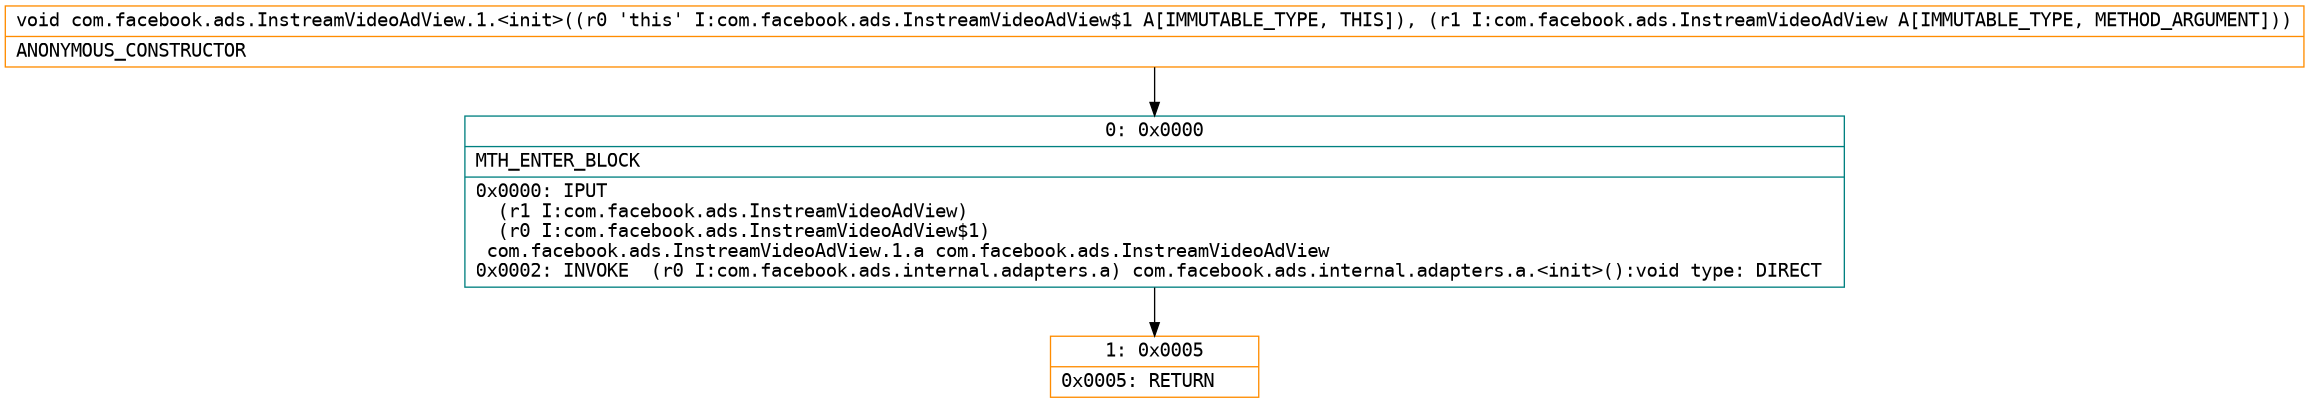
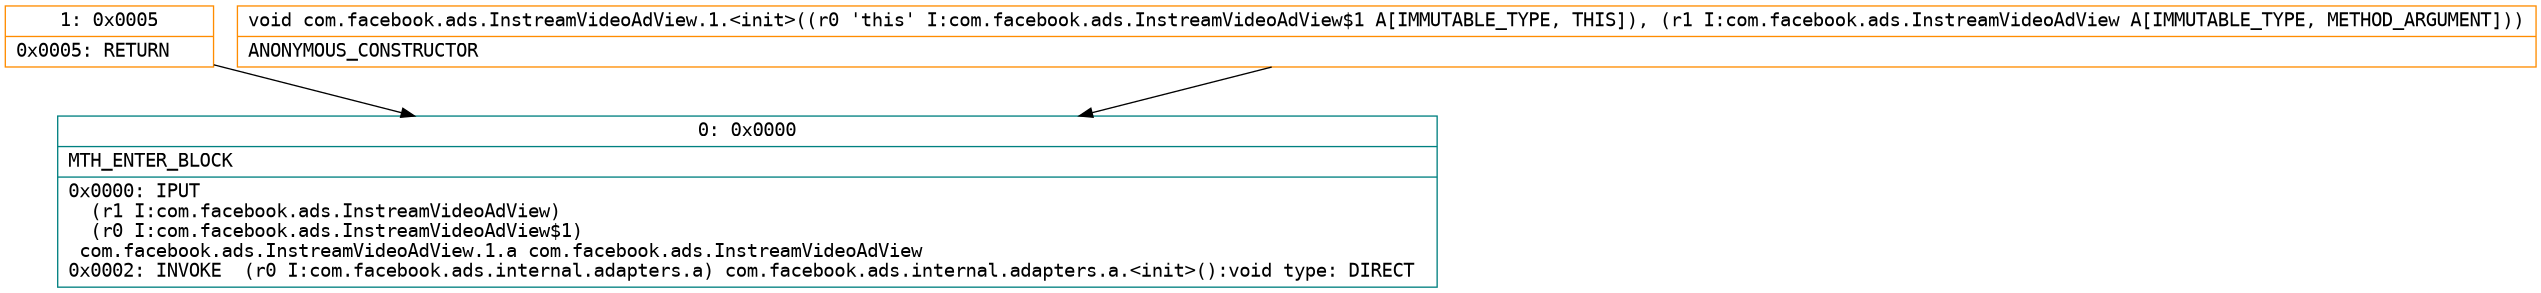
(1155, 305) -> (308, 89)
